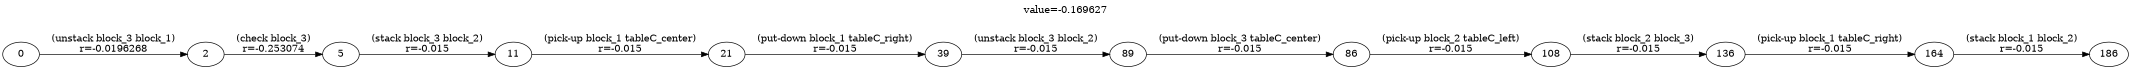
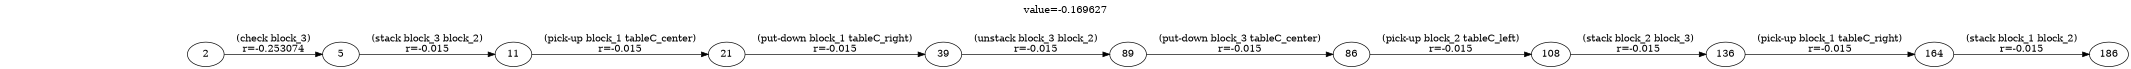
(21, 54) -> none
